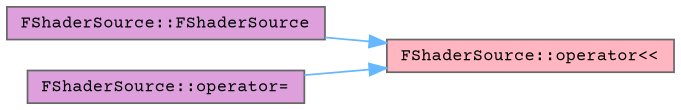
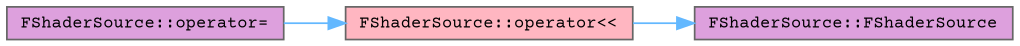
(347, 39) -> (655, 23)
